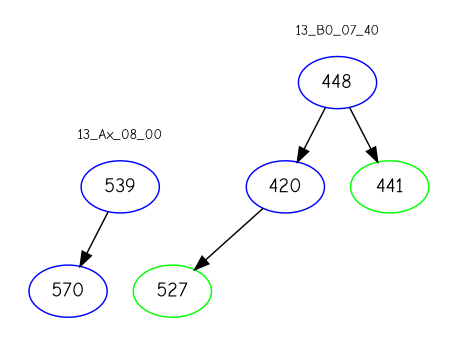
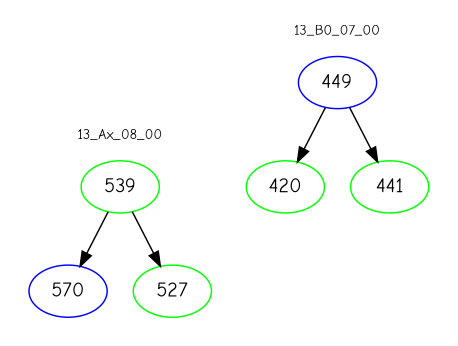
(338, 31) -> (338, 31)
(338, 83) -> (338, 83)
(120, 187) -> (120, 187)
(285, 187) -> (285, 187)
(234, 234) -> (143, 233)
